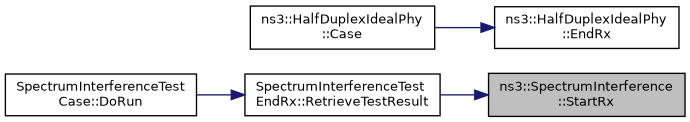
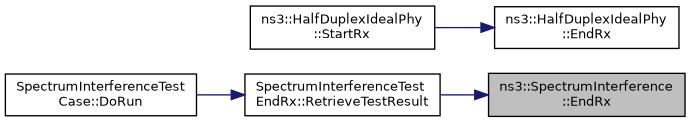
(343, 28) -> (343, 28)
(587, 95) -> (587, 95)
